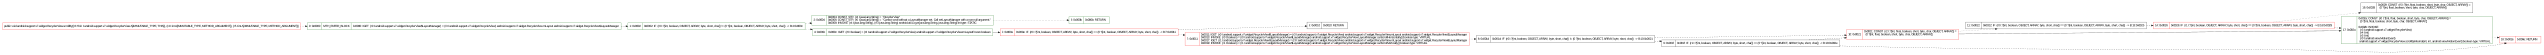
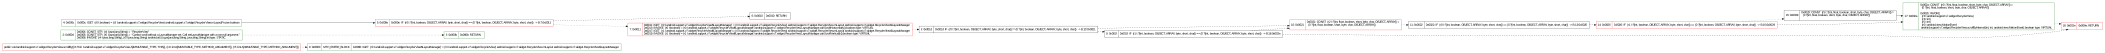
(716, 26) -> none
(2149, 32) -> (1899, 16)
